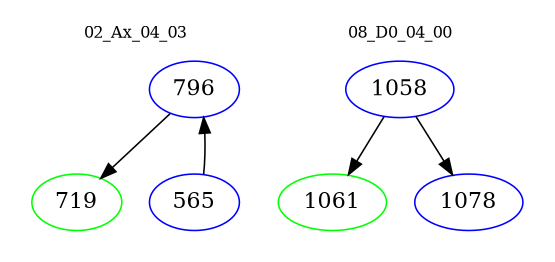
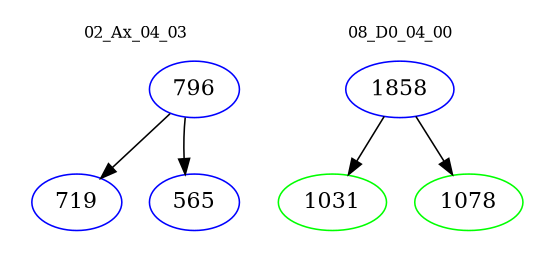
(400, 89) -> (400, 89)
(205, 154) -> (184, 138)
(77, 202) -> (77, 202)
(332, 202) -> (332, 202)
(469, 202) -> (469, 202)
